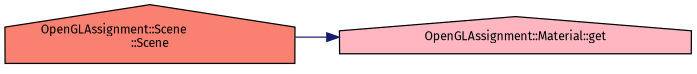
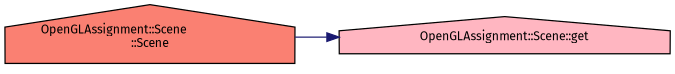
(515, 37) -> (505, 37)
